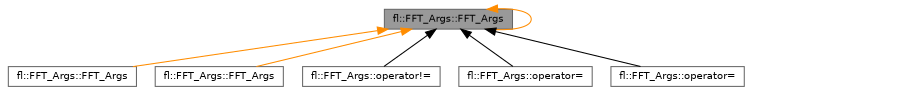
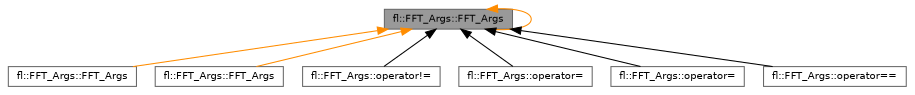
none -> (835, 77)
